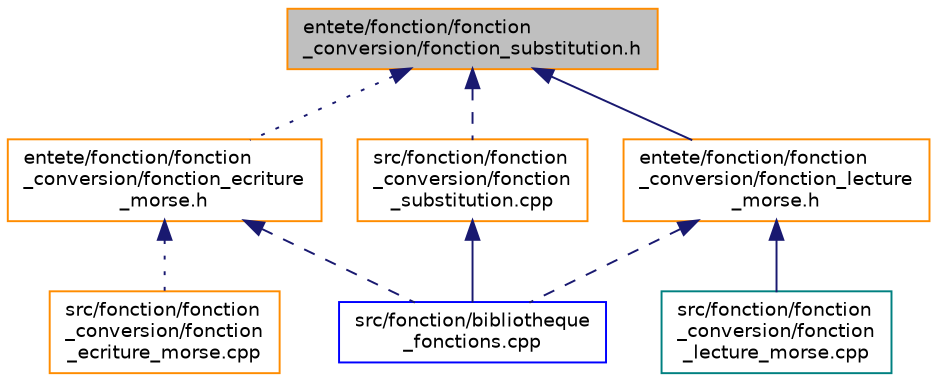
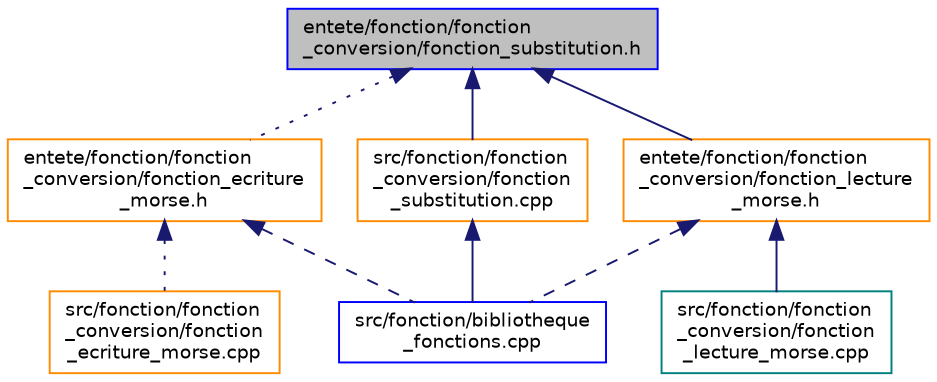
(473, 39) -> (473, 39)
(473, 114) -> (473, 114)
